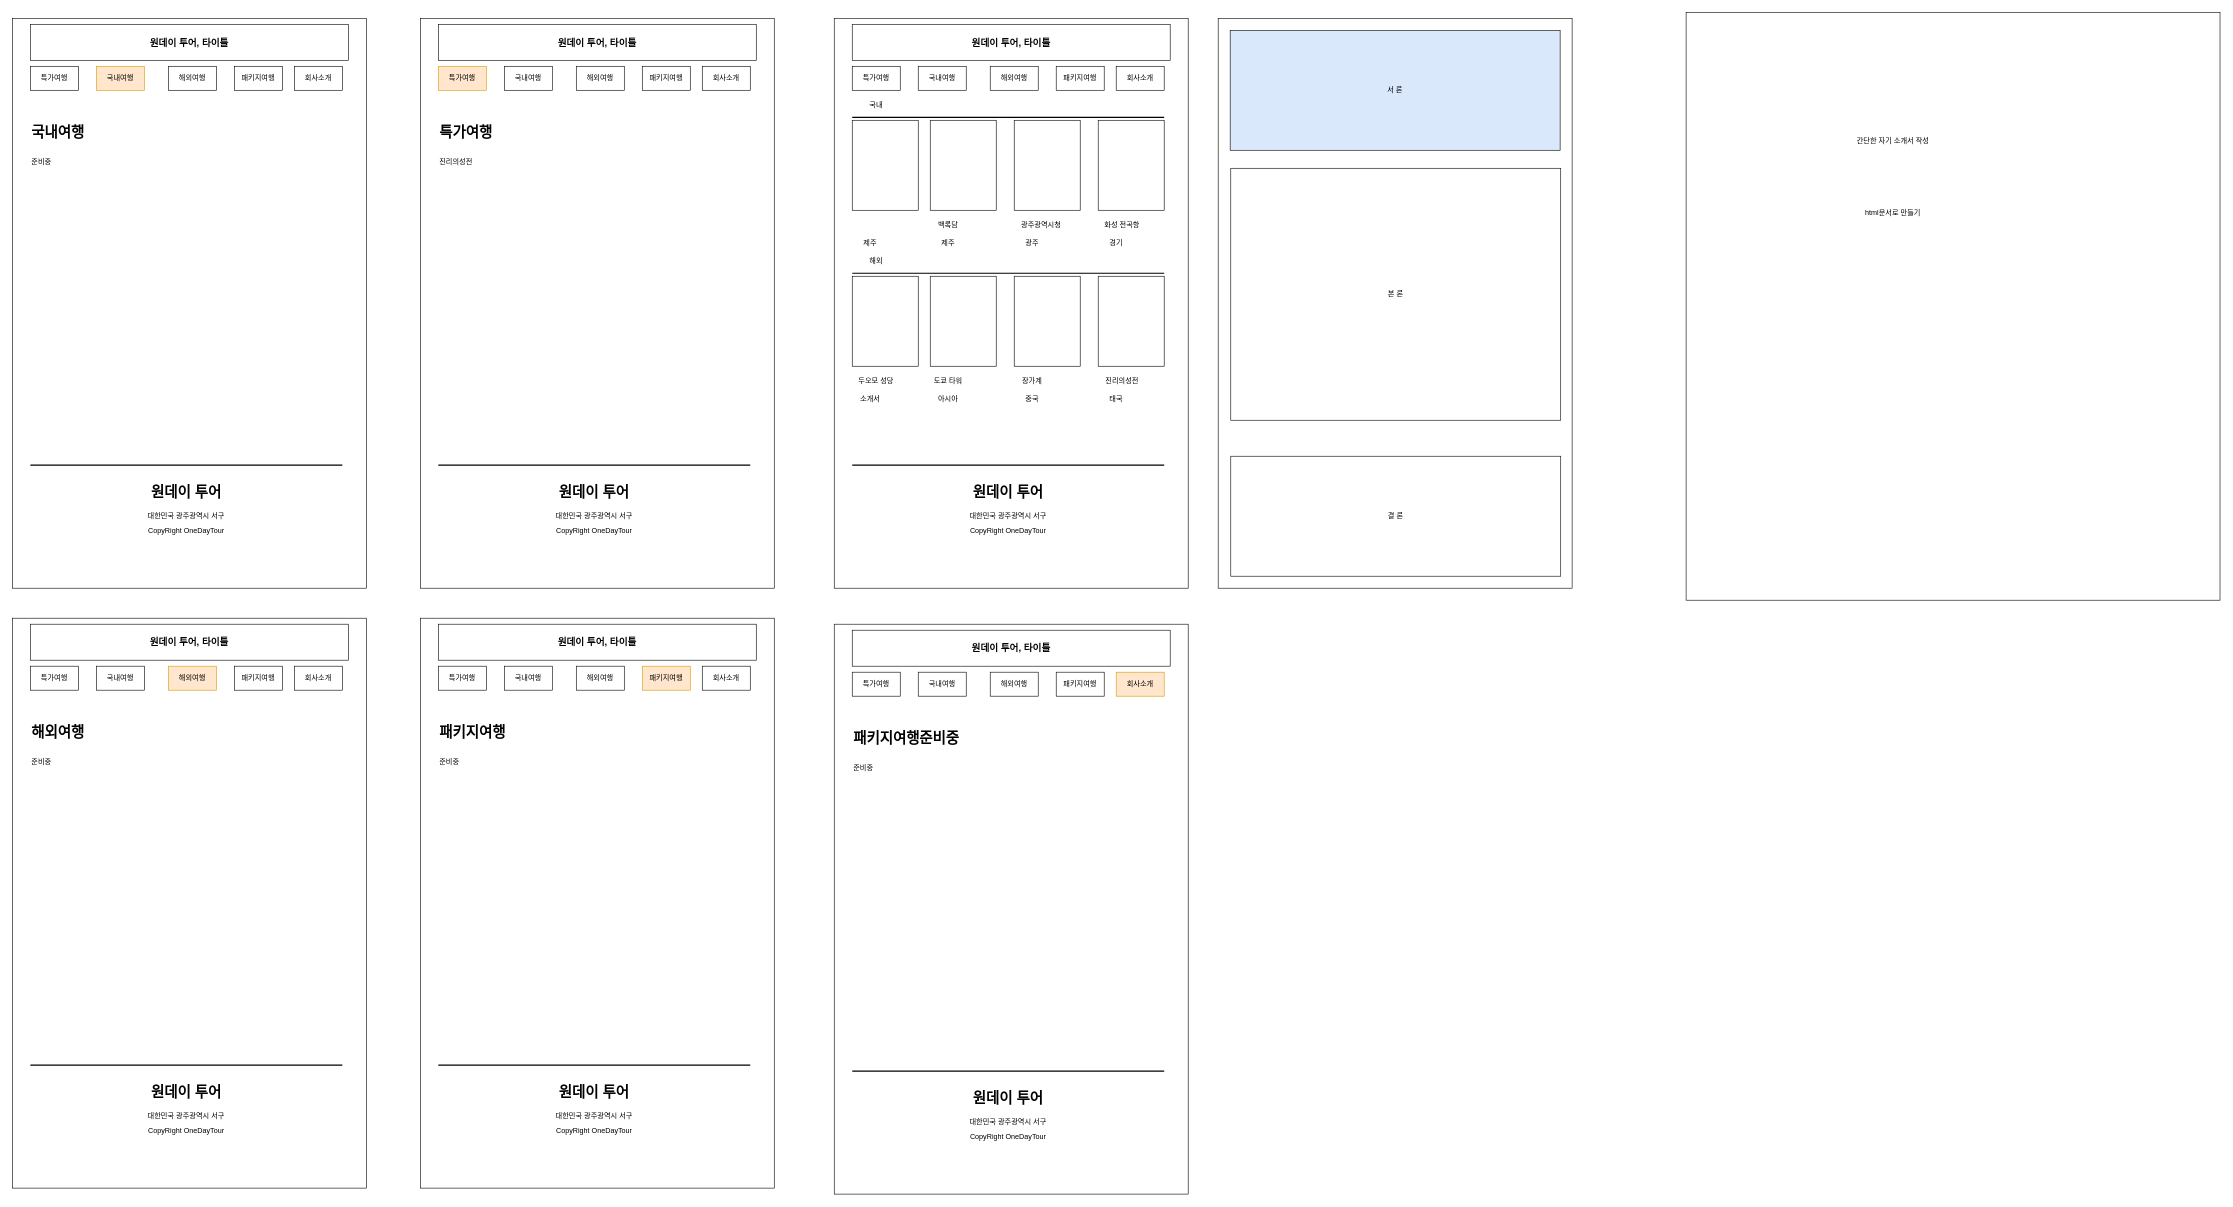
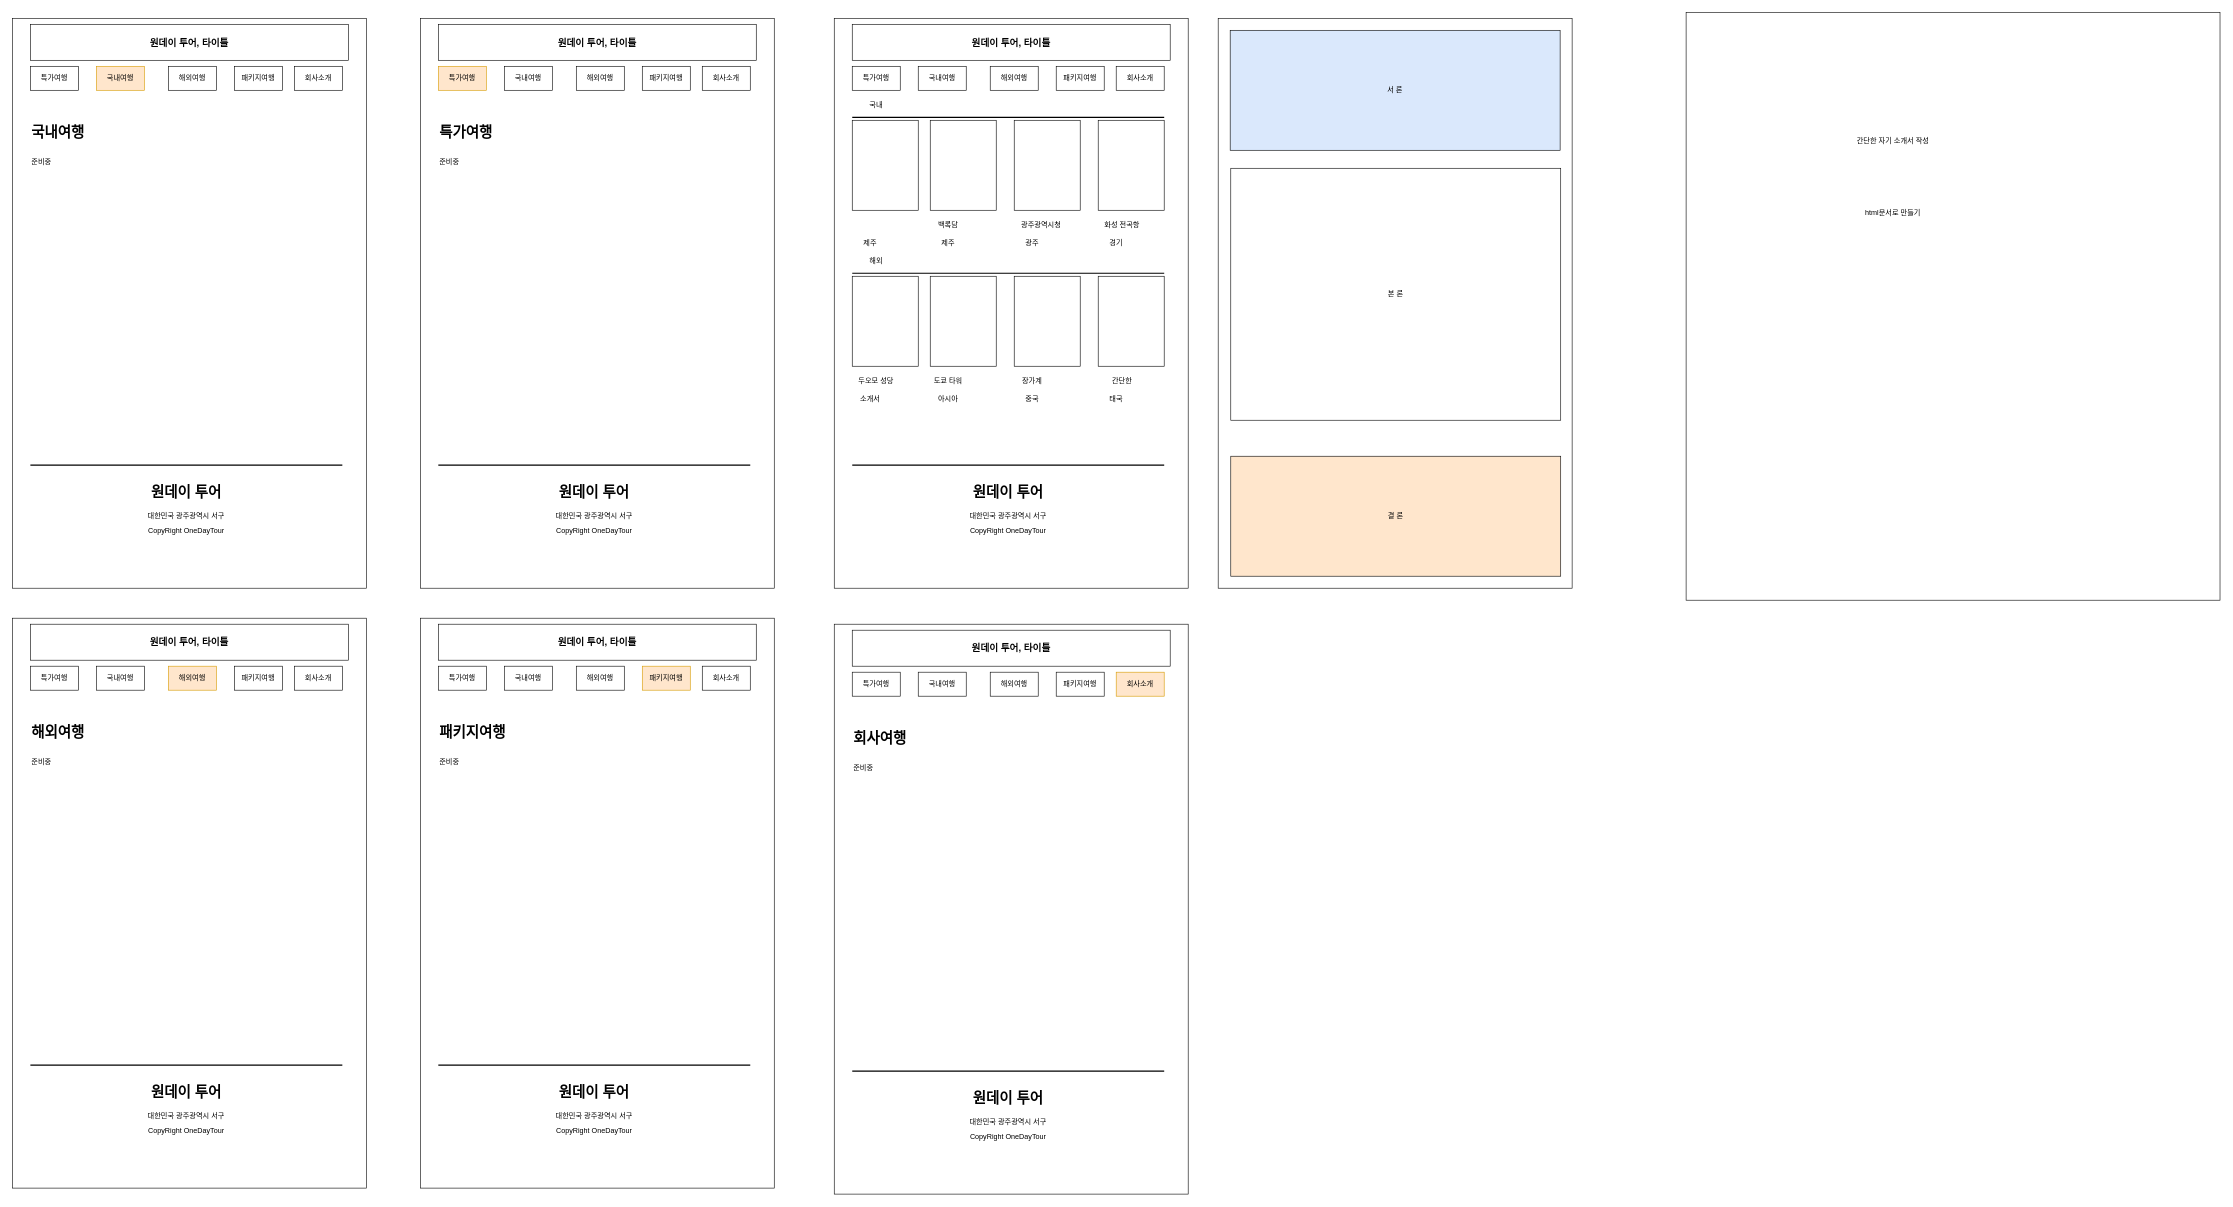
(472, 129) -> (465, 129)
(1122, 381) -> (1122, 381)
(1396, 516) -> (1396, 516)
(893, 735) -> (879, 735)
